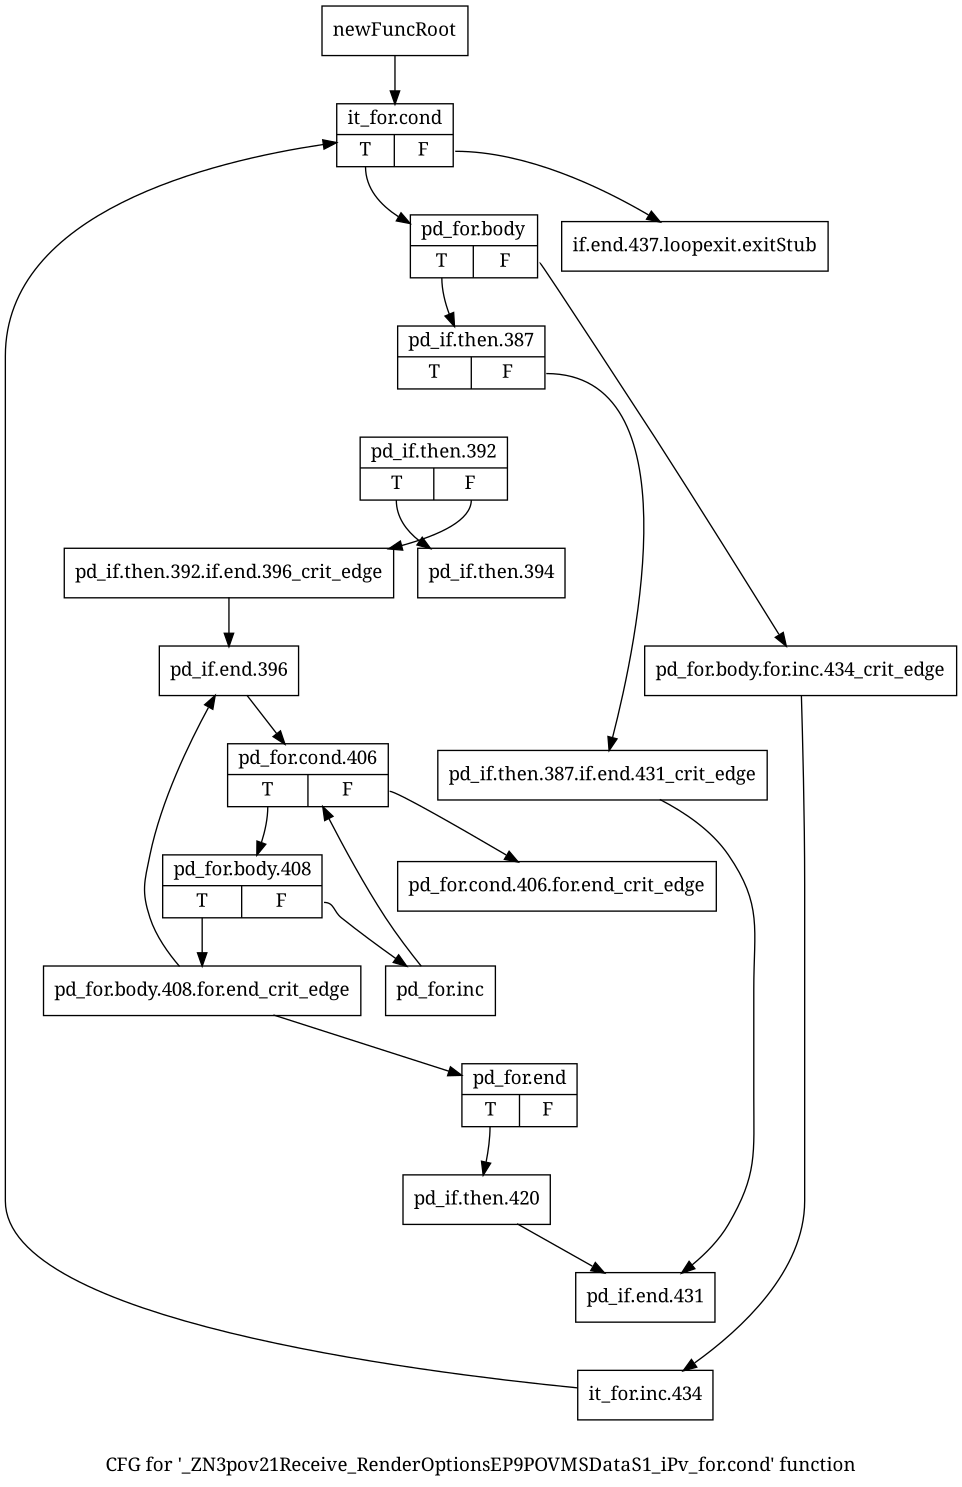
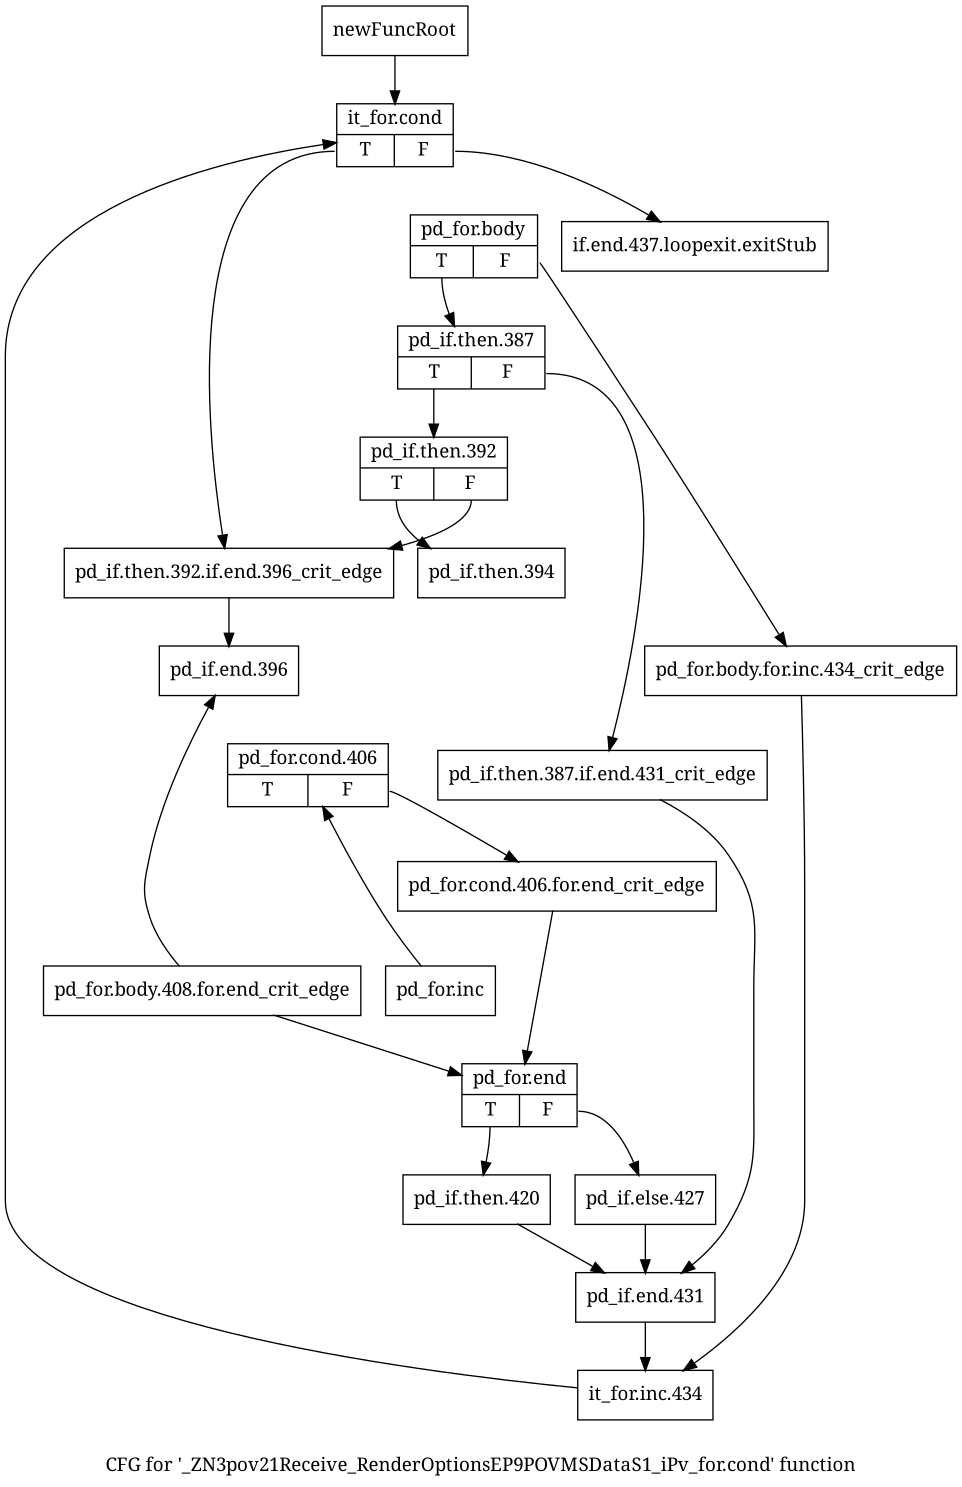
(375, 196) -> (213, 313)
none -> (434, 406)
(262, 714) -> none
(242, 886) -> none
none -> (540, 981)
none -> (645, 1200)
none -> (645, 1340)
